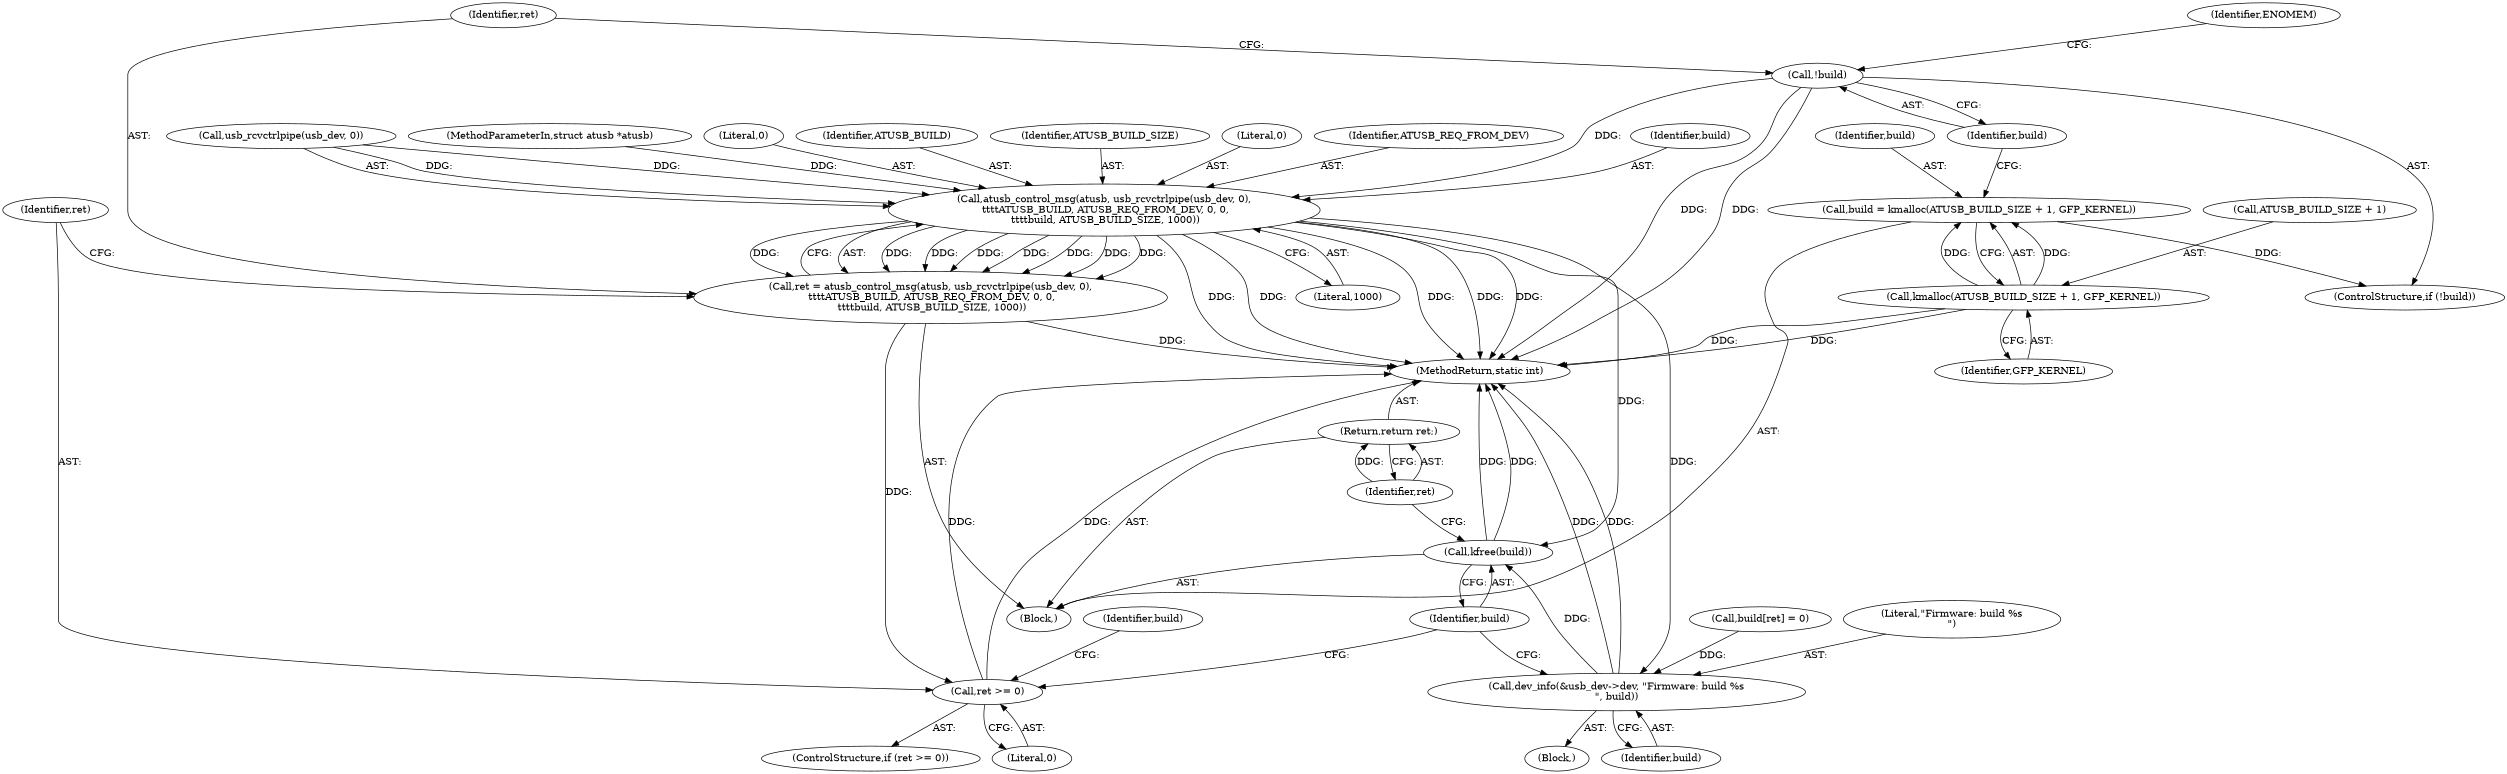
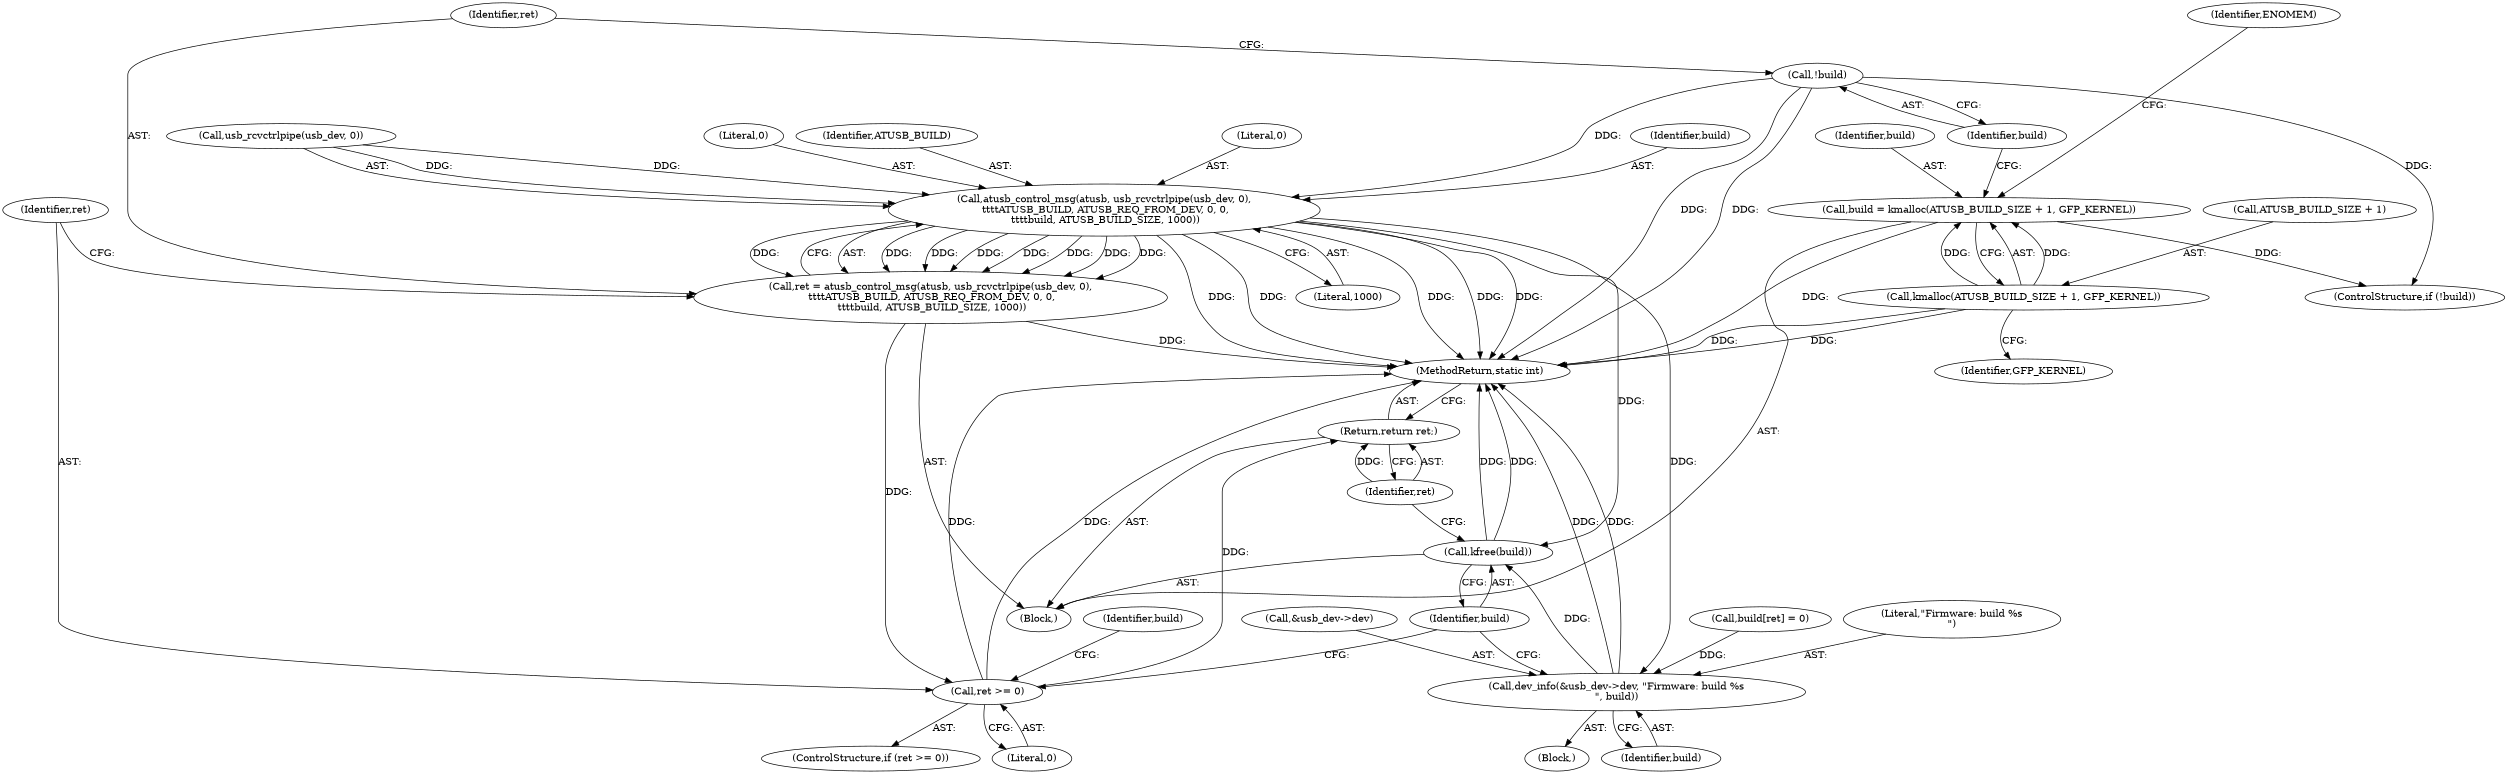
(2035, 46) -> (2127, 112)
(550, 136) -> none
(1100, 136) -> none
(1439, 136) -> none
(2420, 166) -> (2420, 166)
none -> (1753, 300)
(2031, 338) -> none
none -> (1436, 399)
none -> (1222, 608)
none -> (1319, 619)
